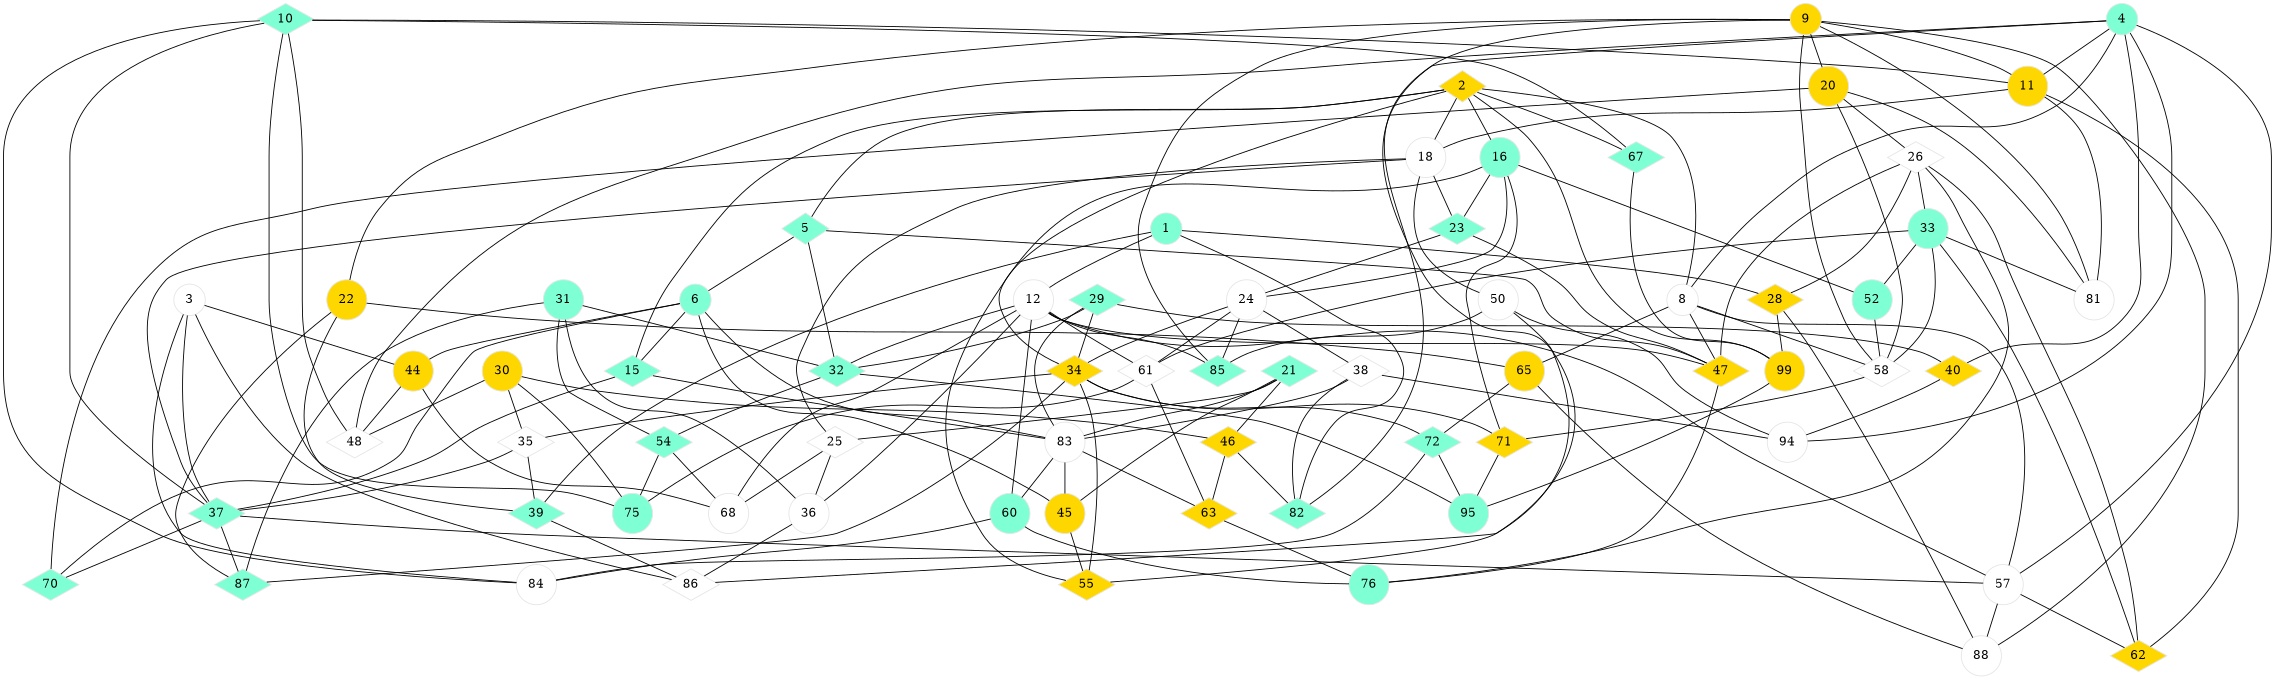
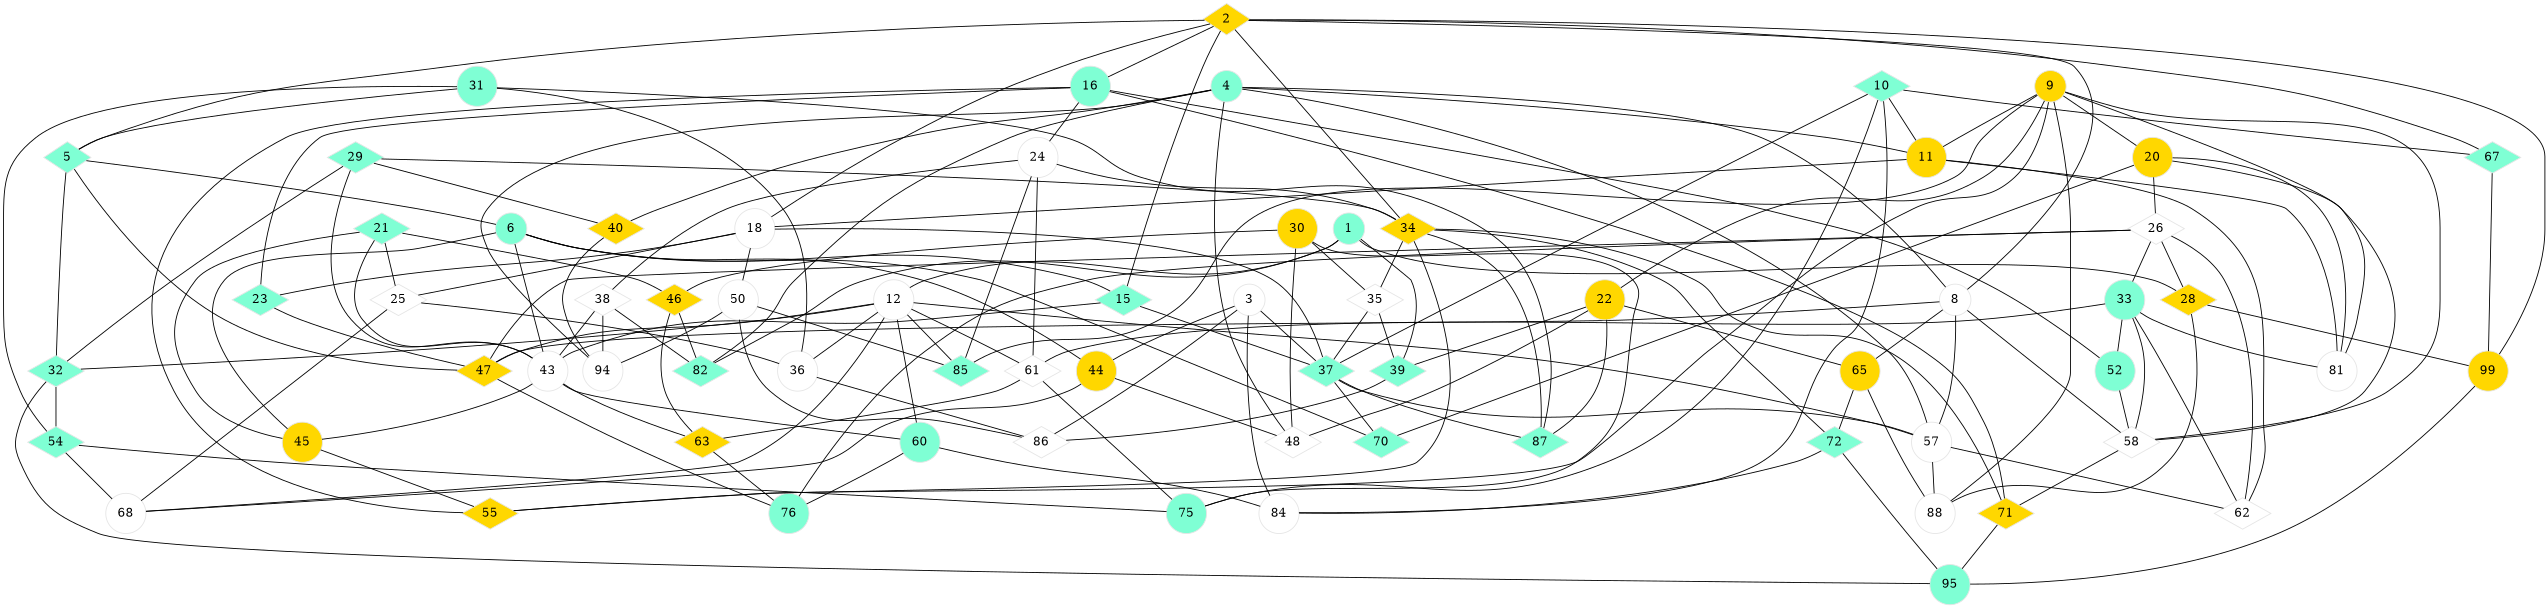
(302, 237) -> (1460, 379)
(1366, 260) -> none
(695, 334) -> (266, 109)
(1065, 442) -> (548, 371)
(2139, 656) -> (2243, 513)
